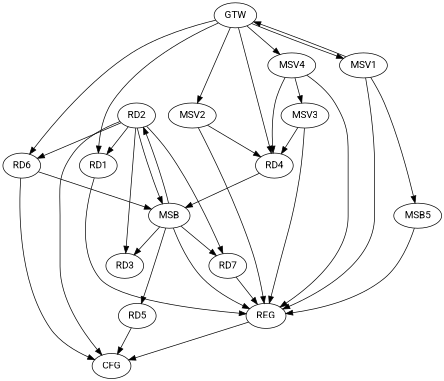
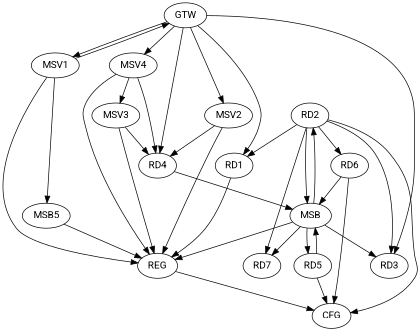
(113, 67) -> (391, 62)
none -> (317, 244)
(245, 288) -> none
